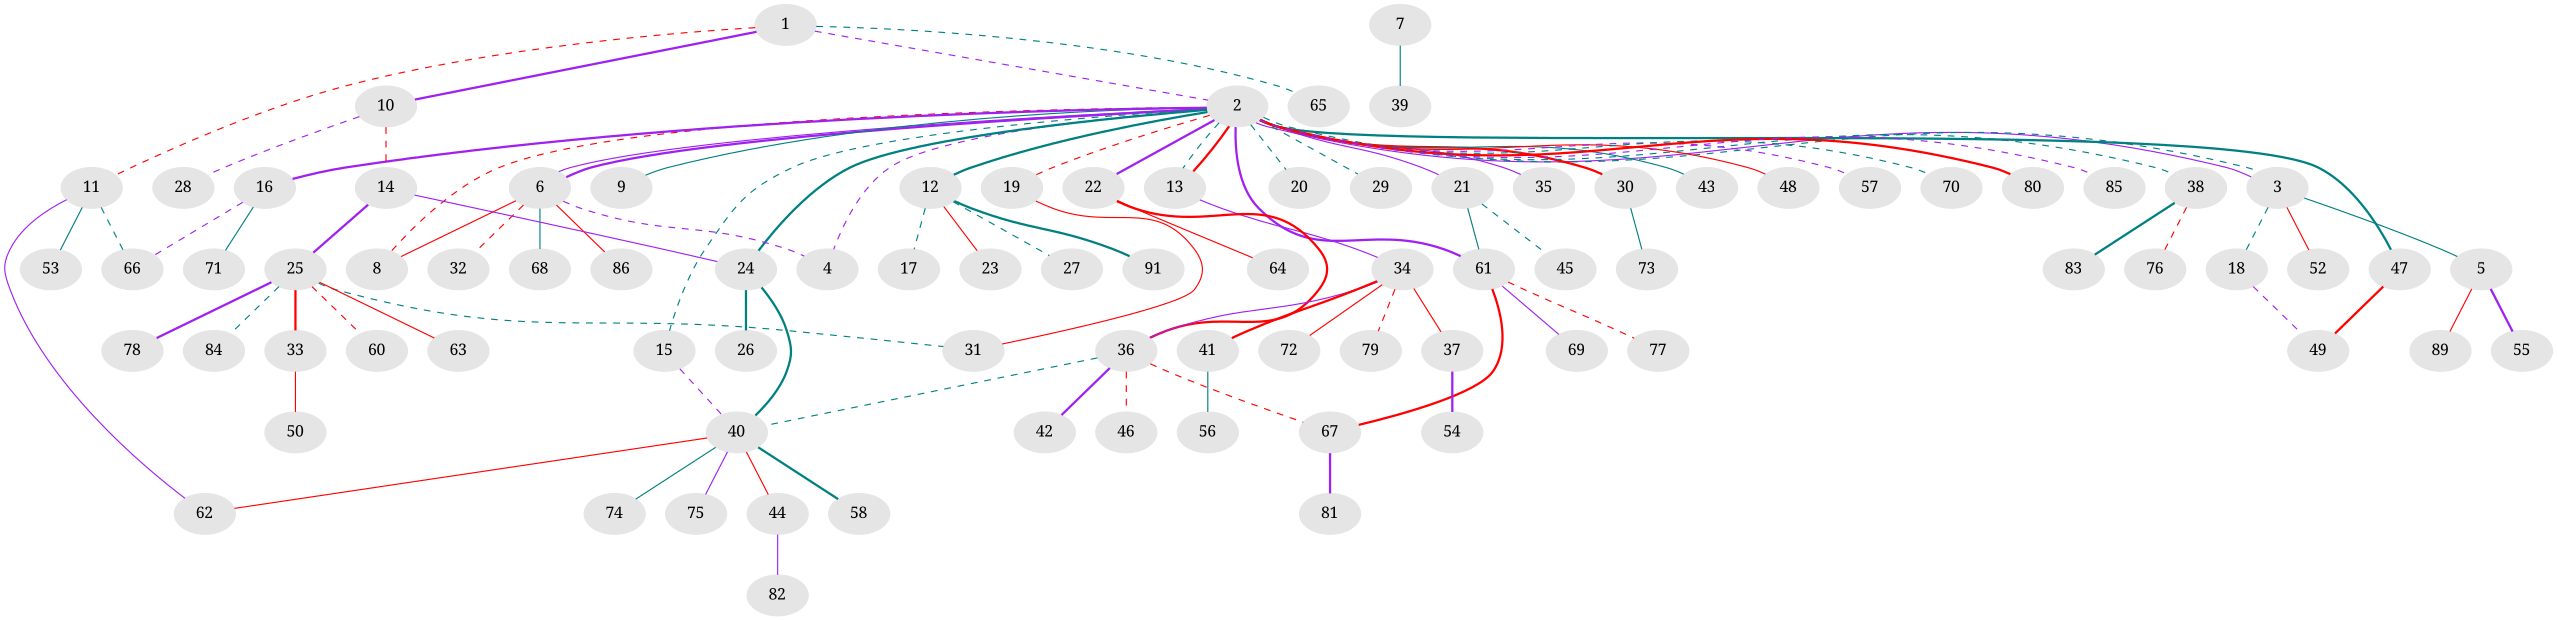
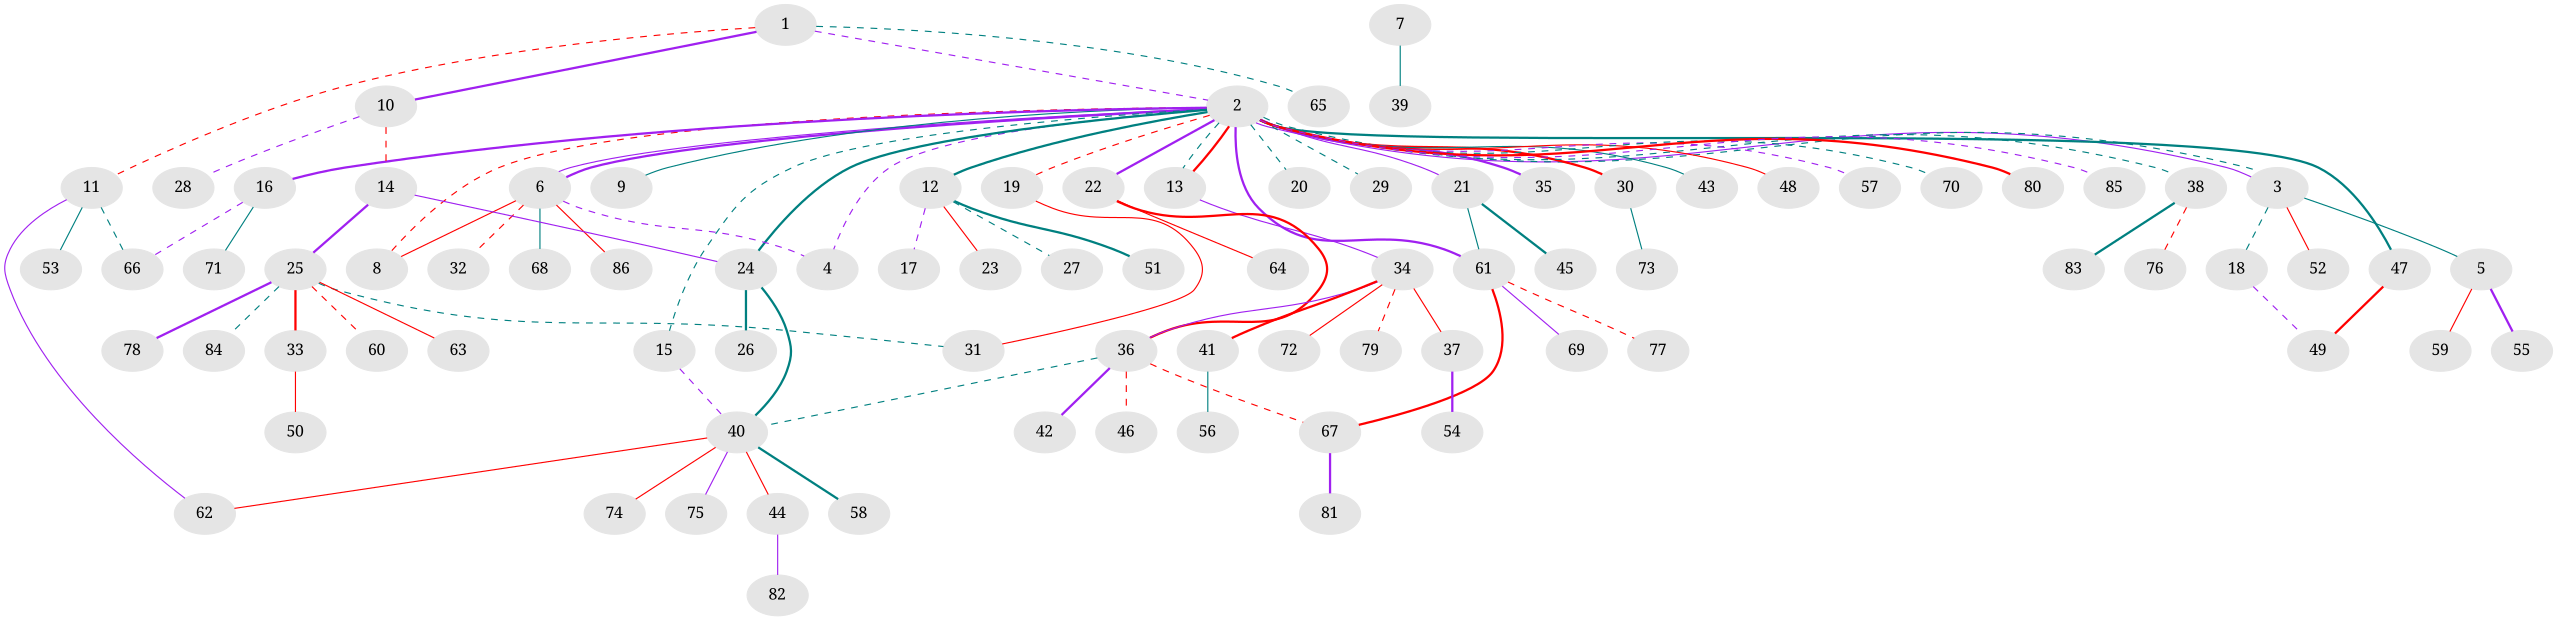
(1391, 147) -> (1391, 147)
(920, 229) -> (920, 229)
(1514, 229) -> (1514, 229)
(1153, 269) -> (1153, 269)
(2440, 351) -> (2440, 351)
(676, 473) -> (676, 473)
